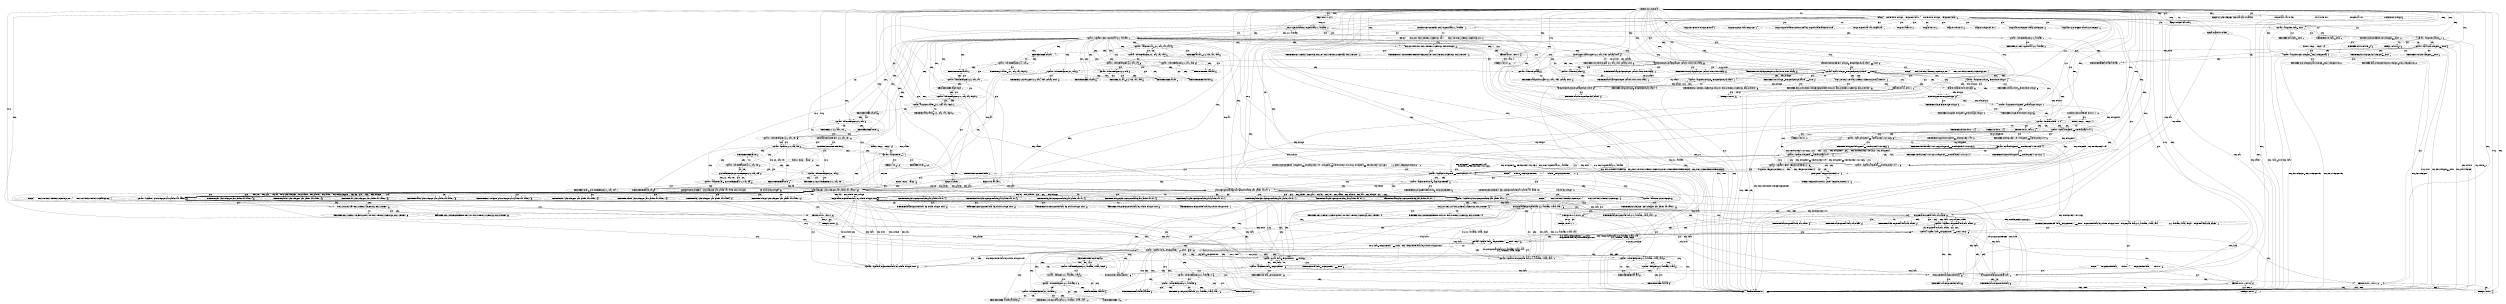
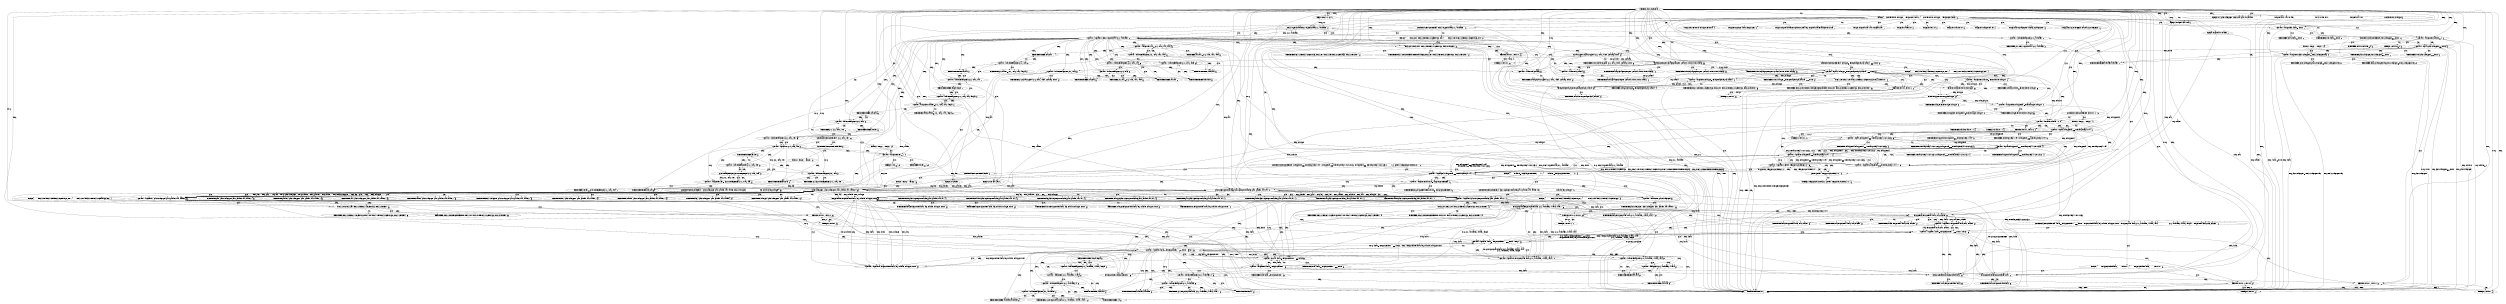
(1918, 220) -> (1918, 220)
